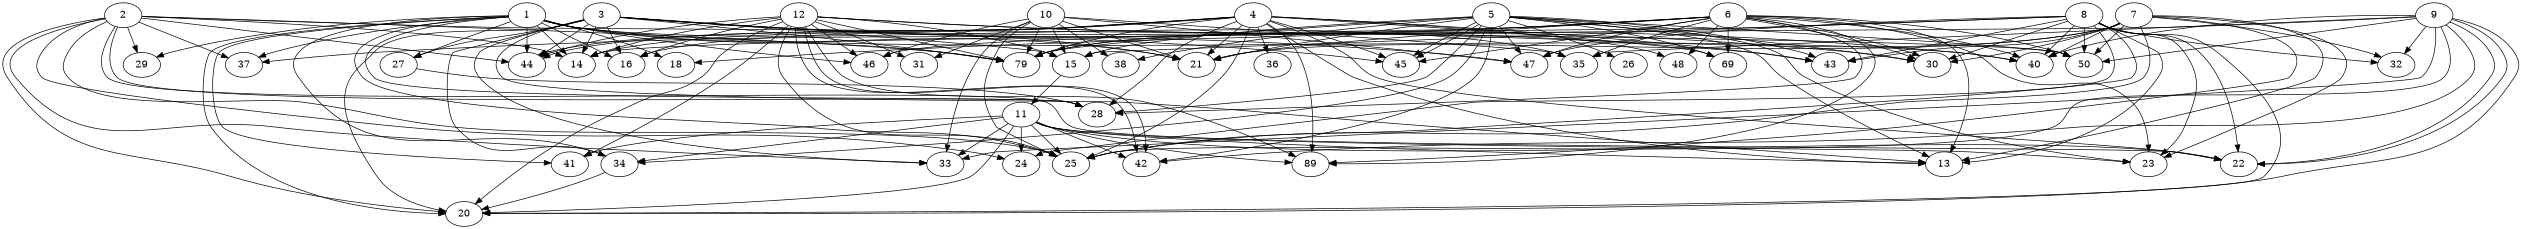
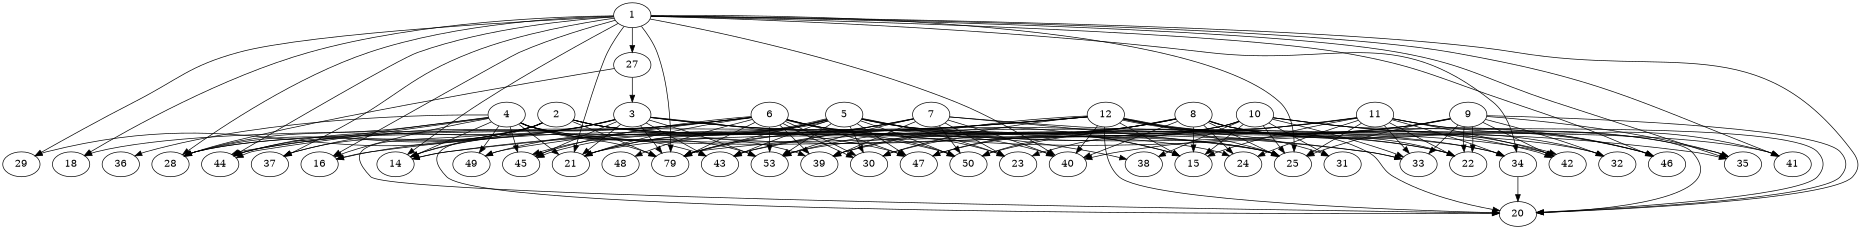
(1465, 29) -> none
(465, 43) -> (632, 86)
(2040, 46) -> none
(2189, 59) -> none
(1629, 65) -> none
(1728, 65) -> (471, 164)
(1045, 91) -> (1285, 133)
none -> (1695, 157)
(1310, 164) -> (819, 164)
(1944, 164) -> (770, 164)
